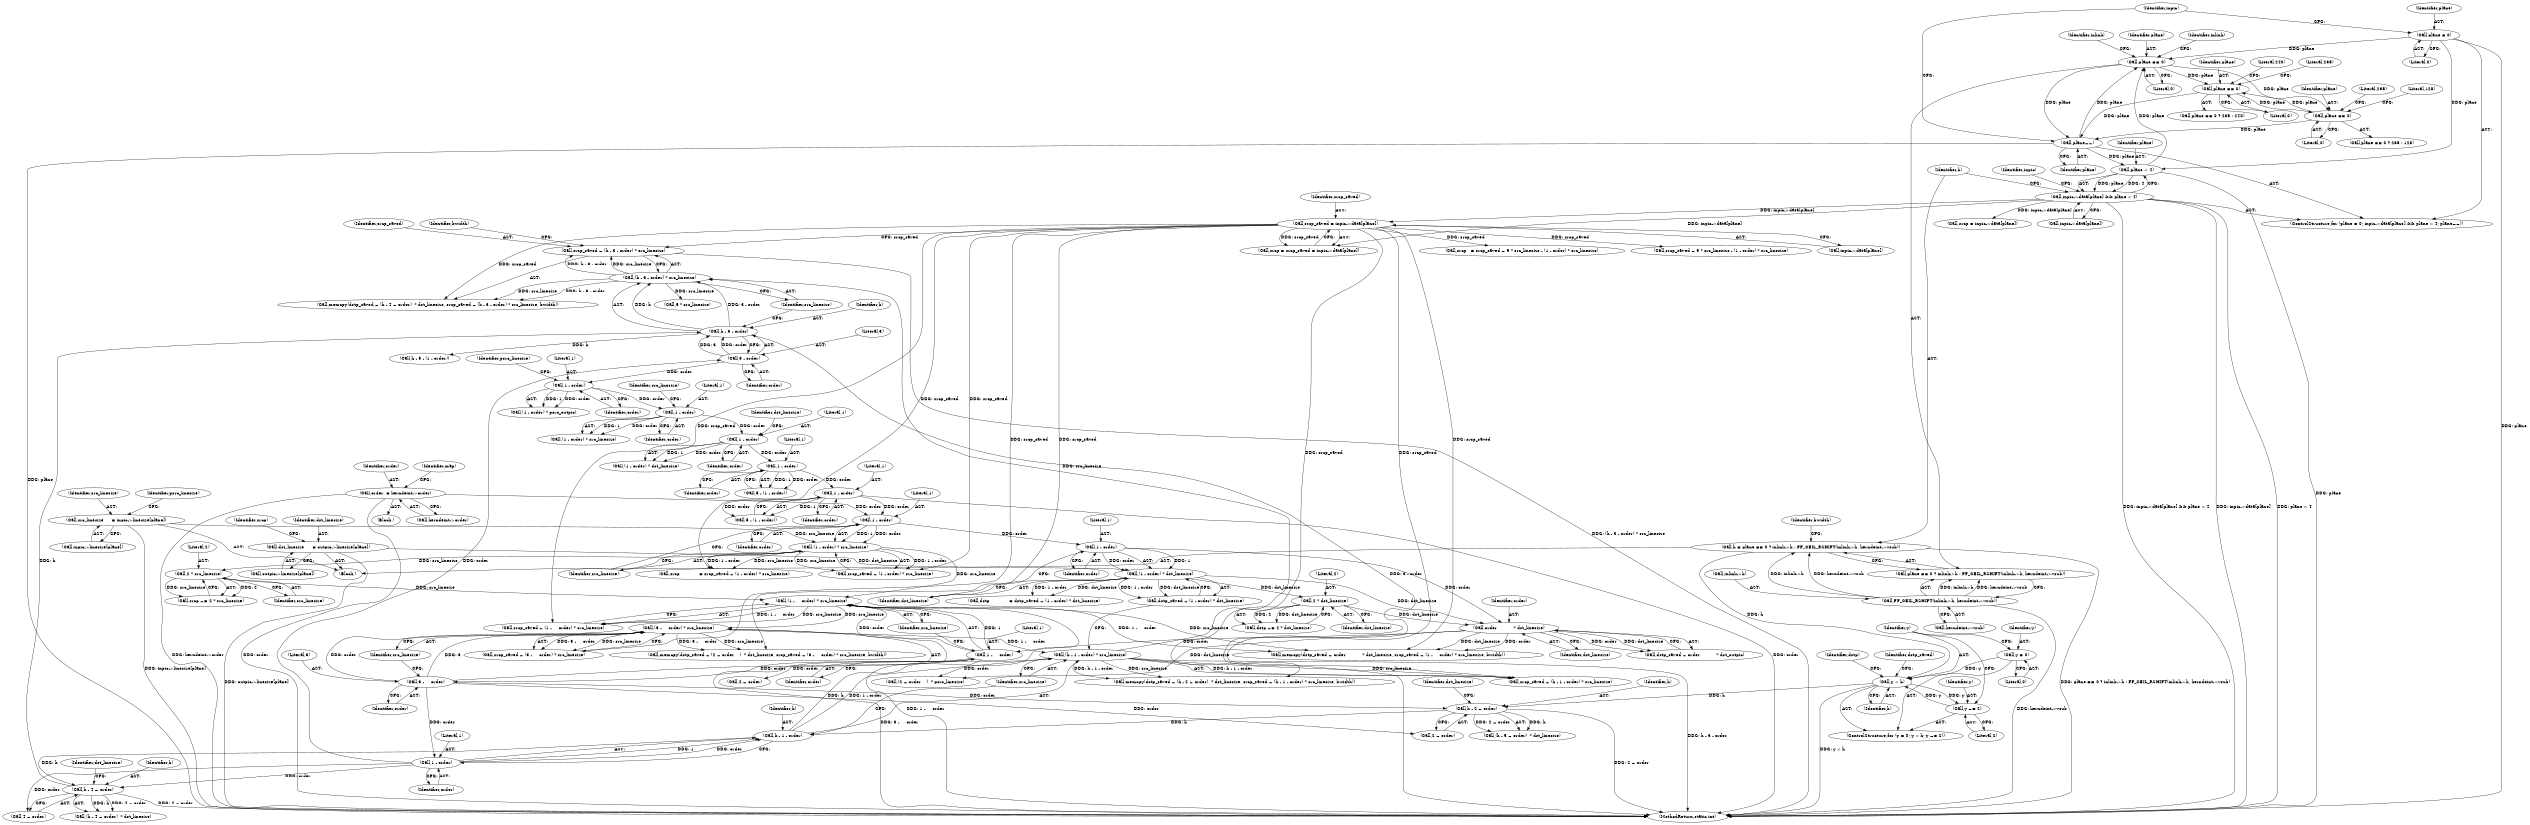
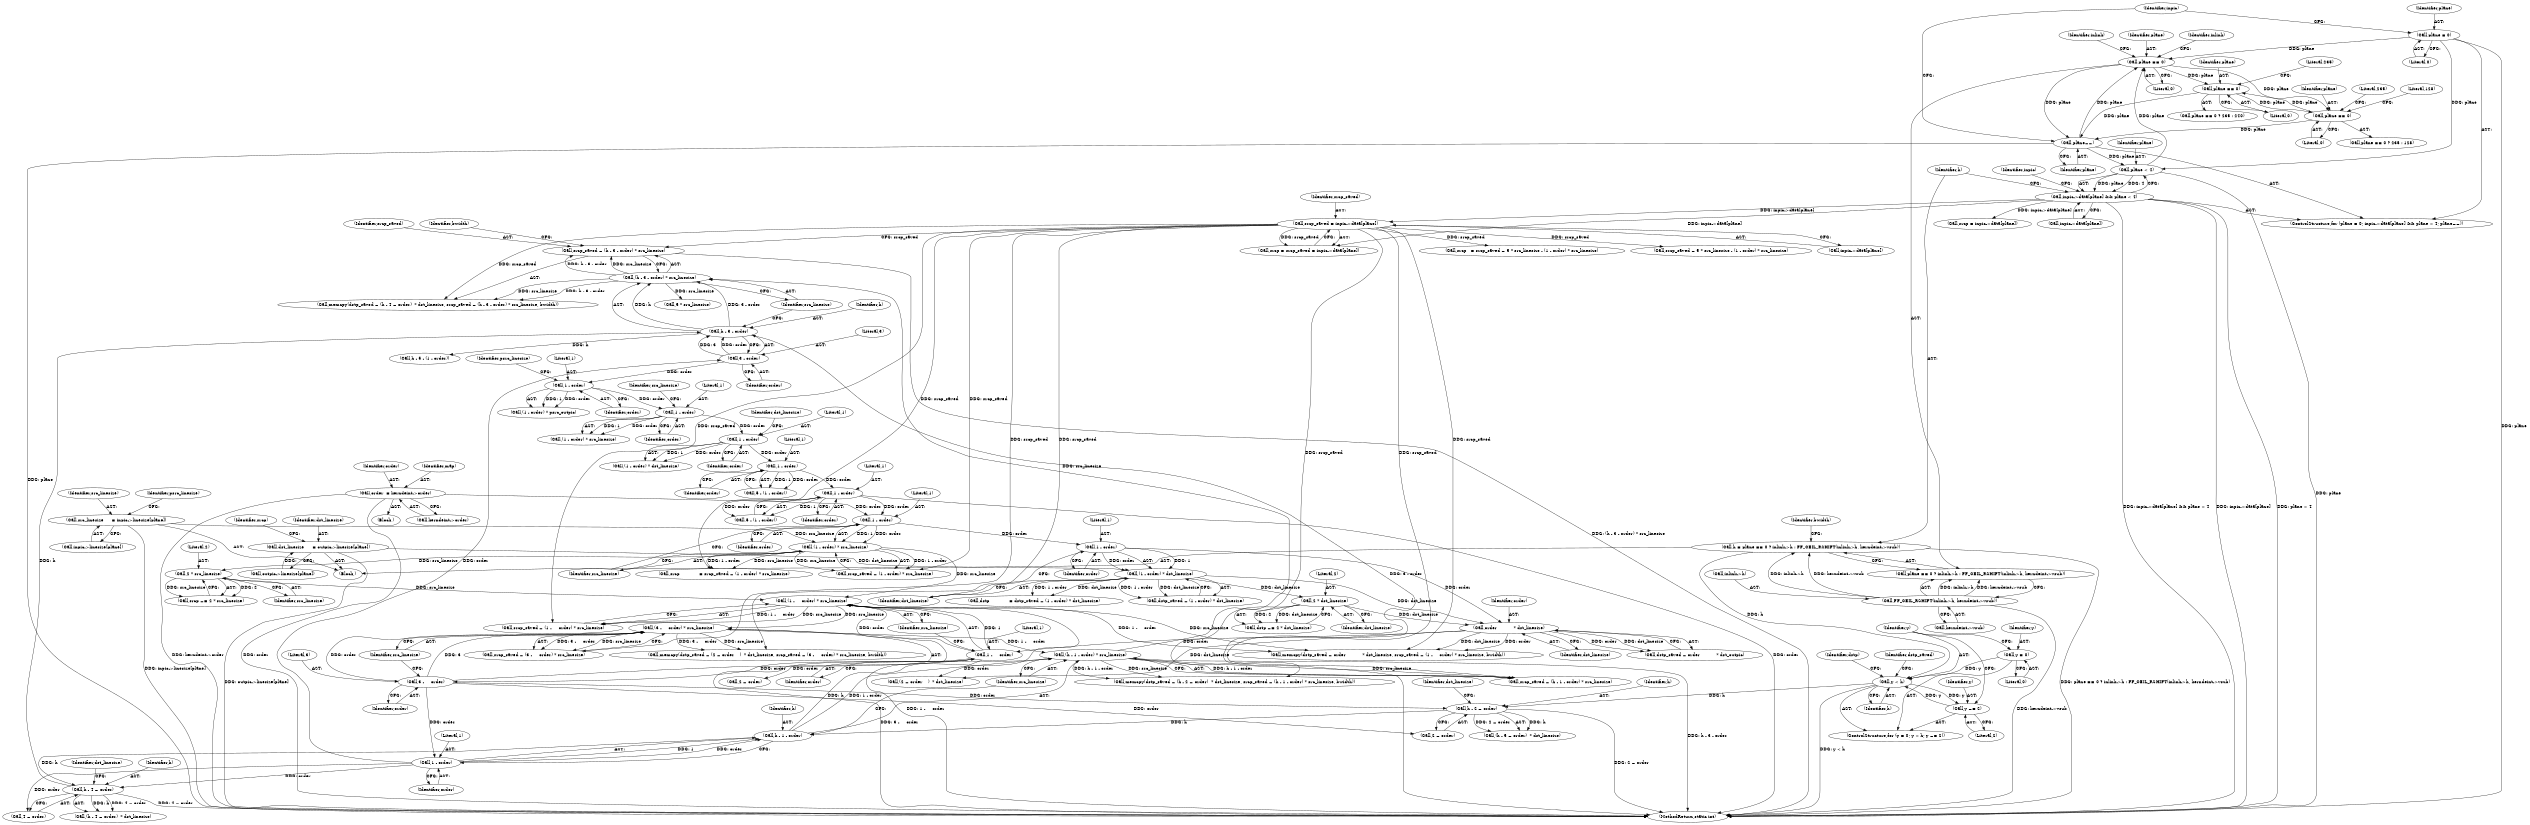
(2272, 62) -> none
(426, 480) -> (426, 480)
(292, 561) -> (292, 561)
(1106, 616) -> (1323, 675)
(926, 682) -> (926, 682)
